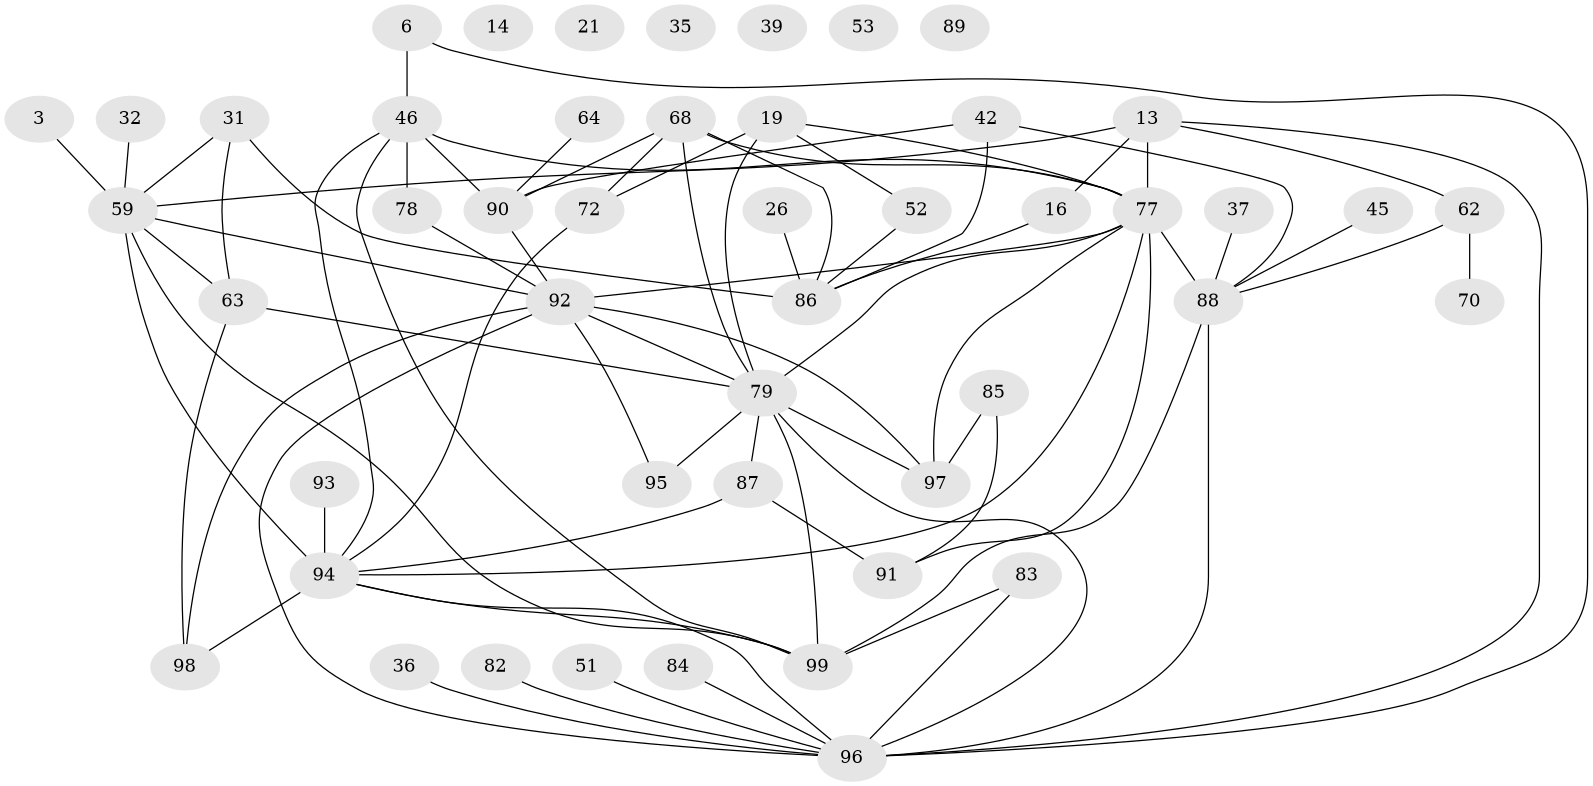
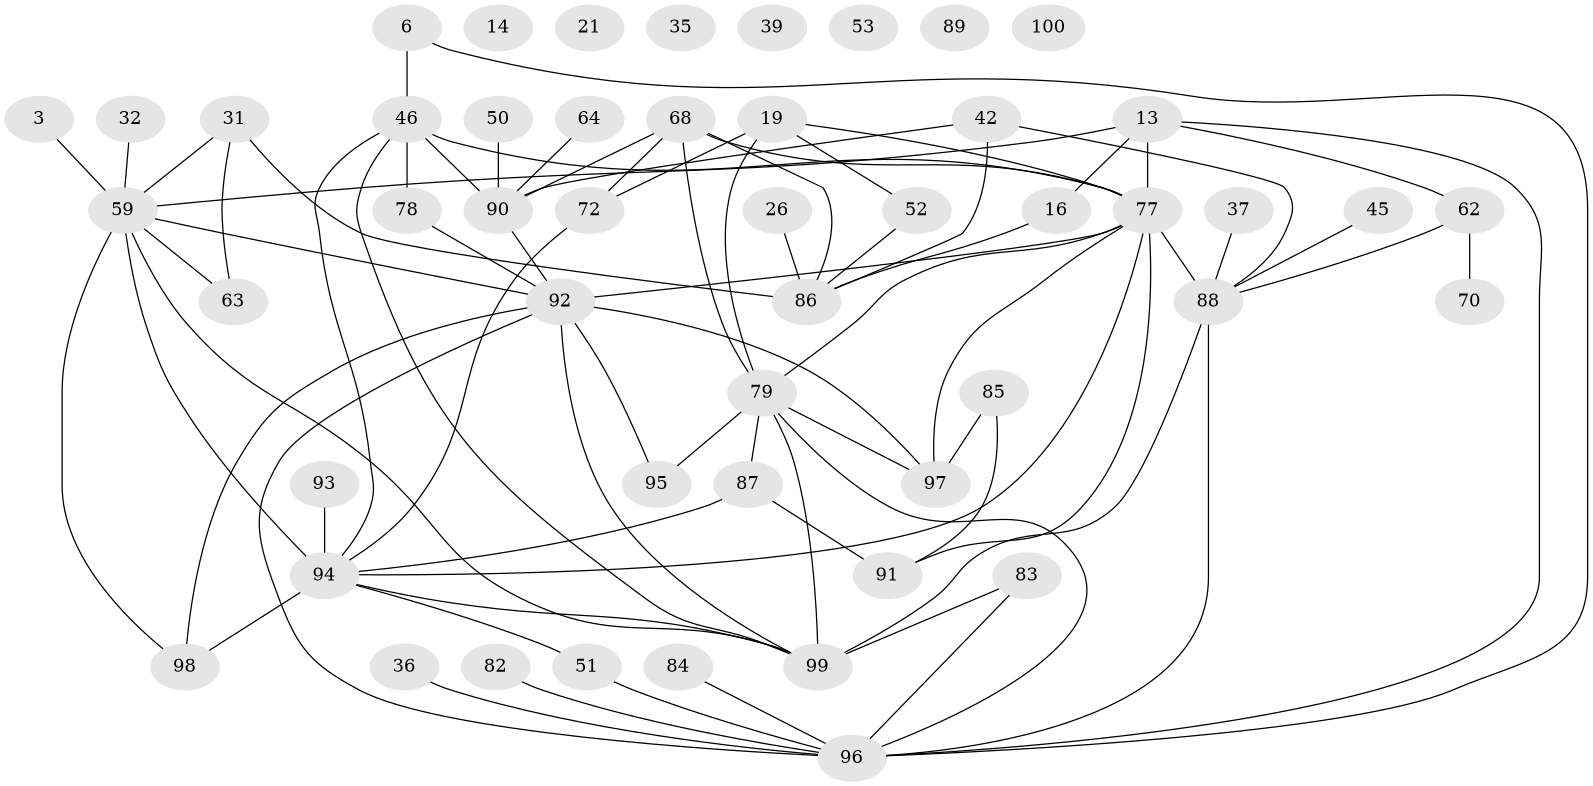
none -> (1049, 28)
none -> (498, 119)
(498, 347) -> none
(661, 348) -> (618, 516)
(186, 482) -> (62, 453)
(725, 645) -> (459, 615)
